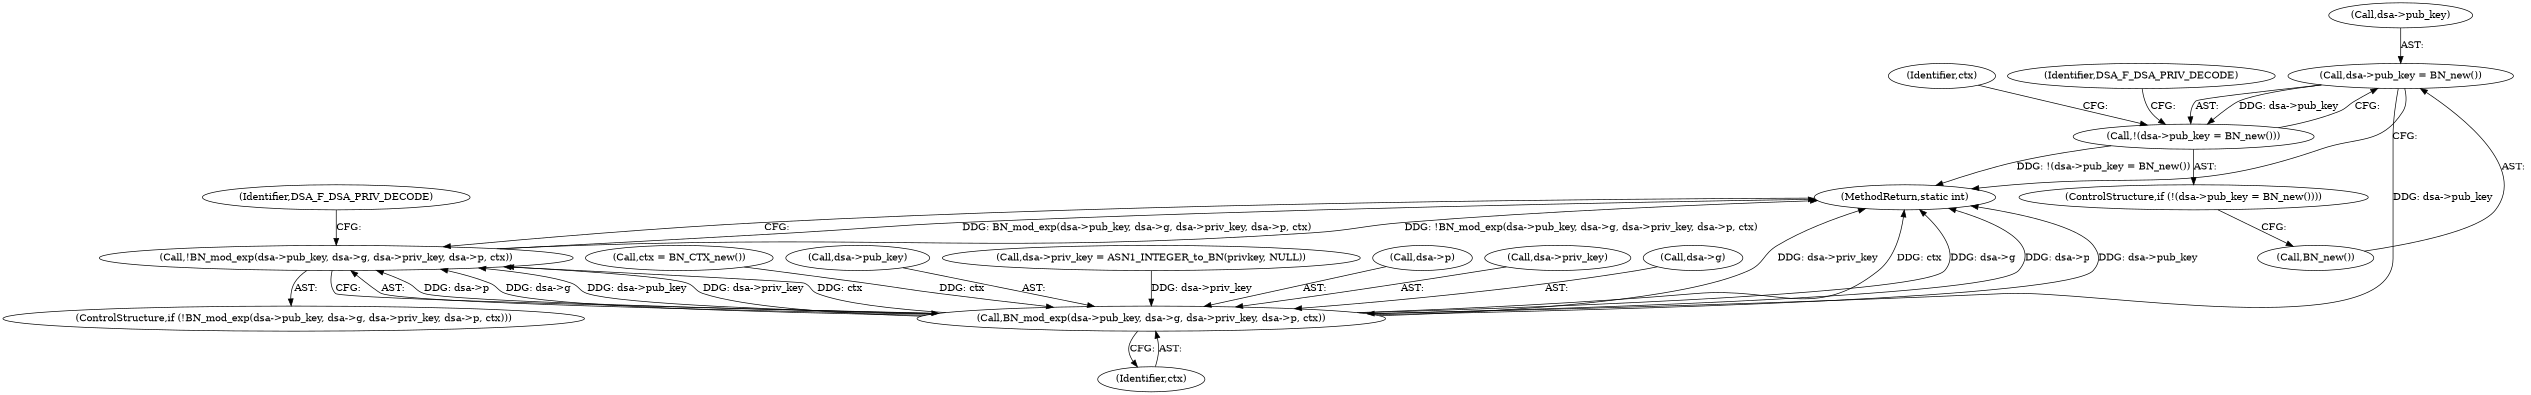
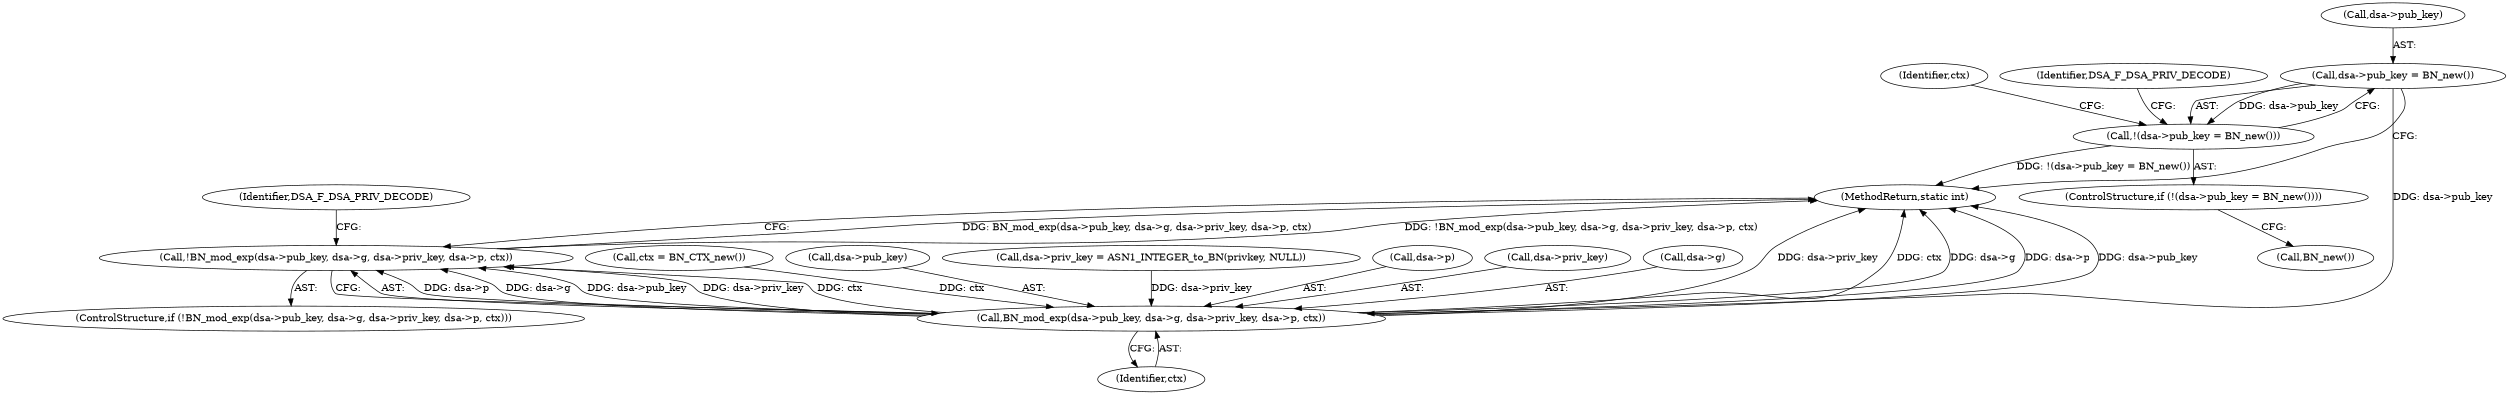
(2498, 204) -> none
